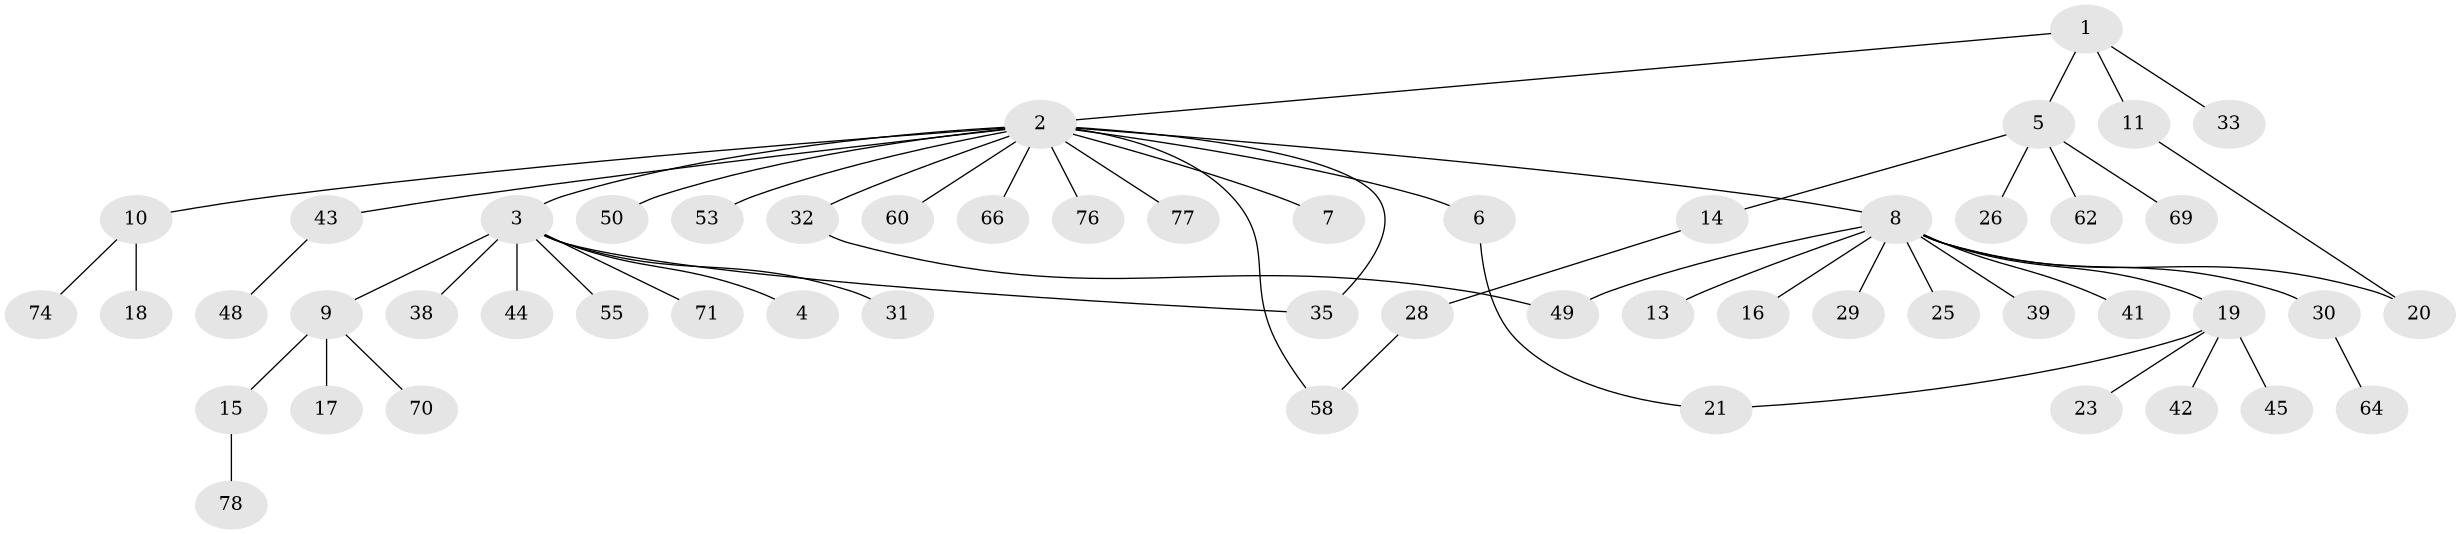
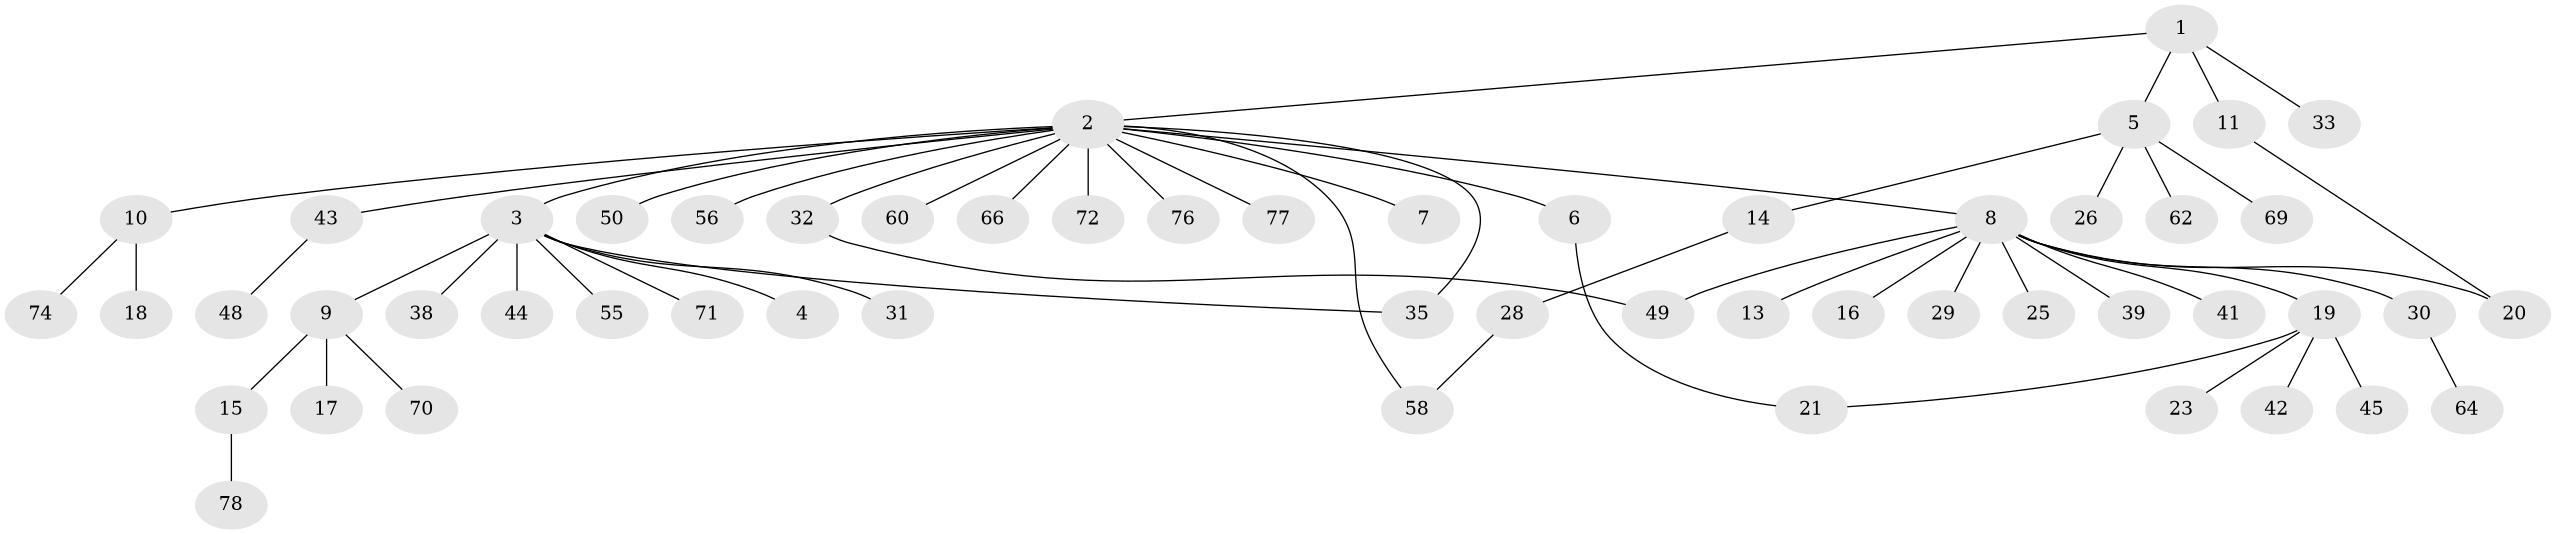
(707, 219) -> (707, 219)
none -> (1088, 219)
